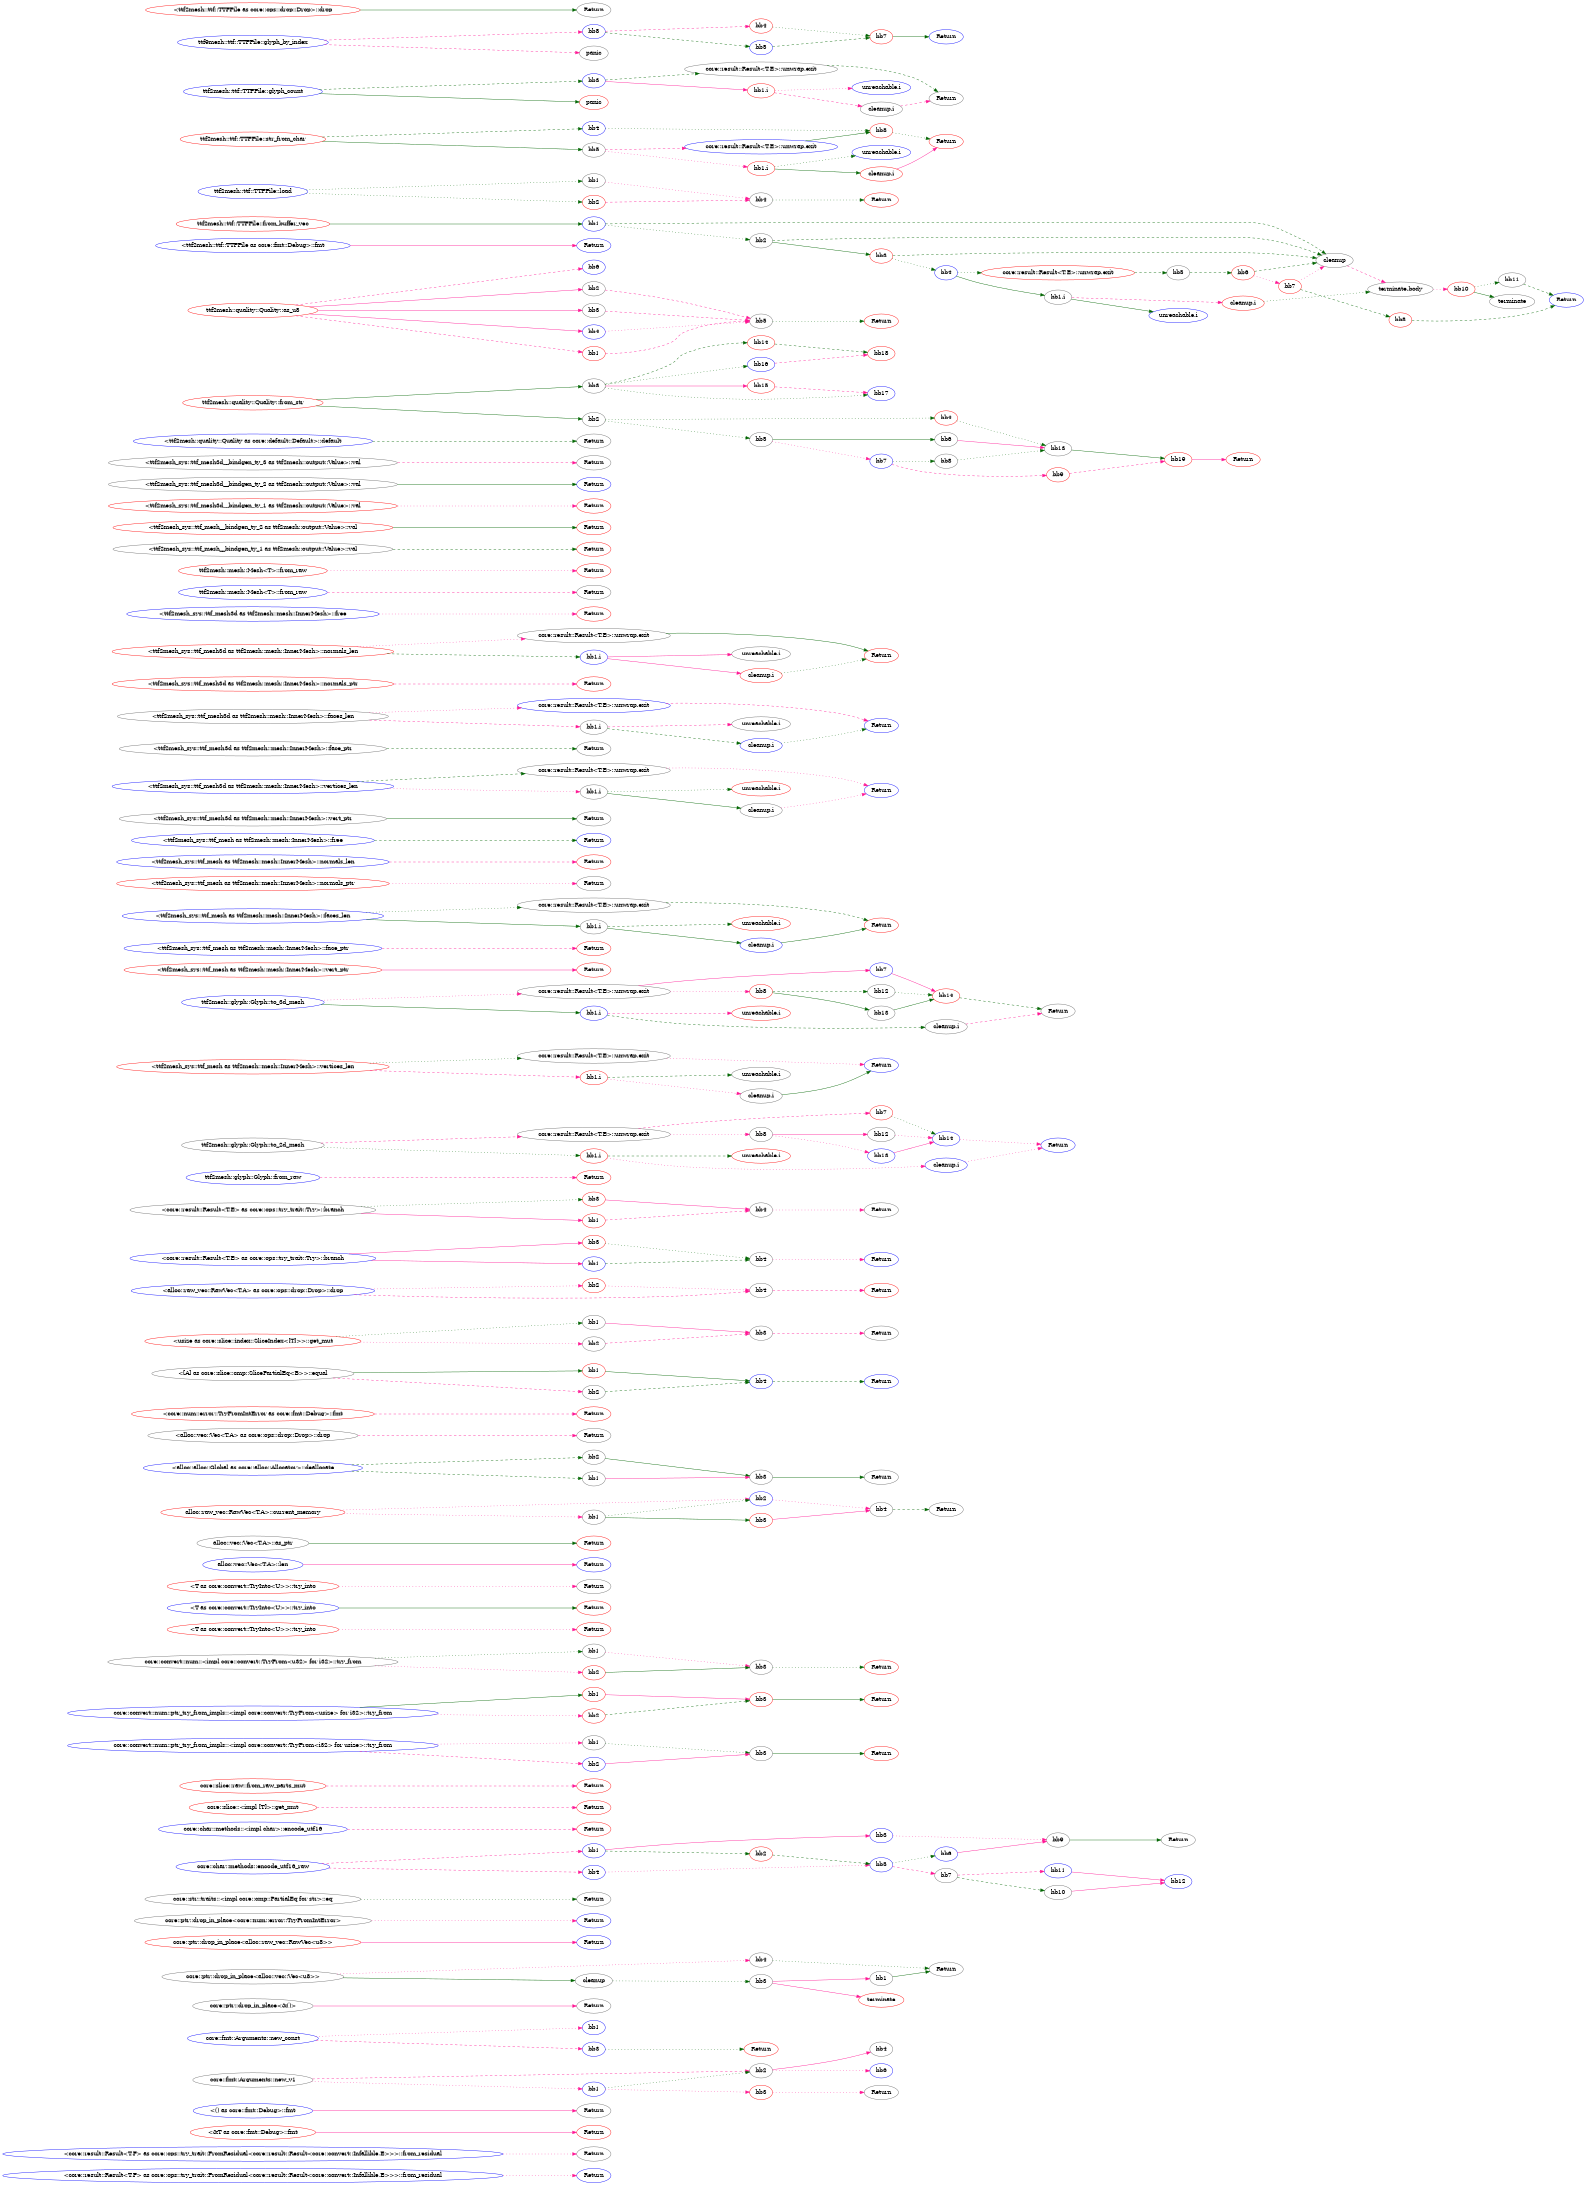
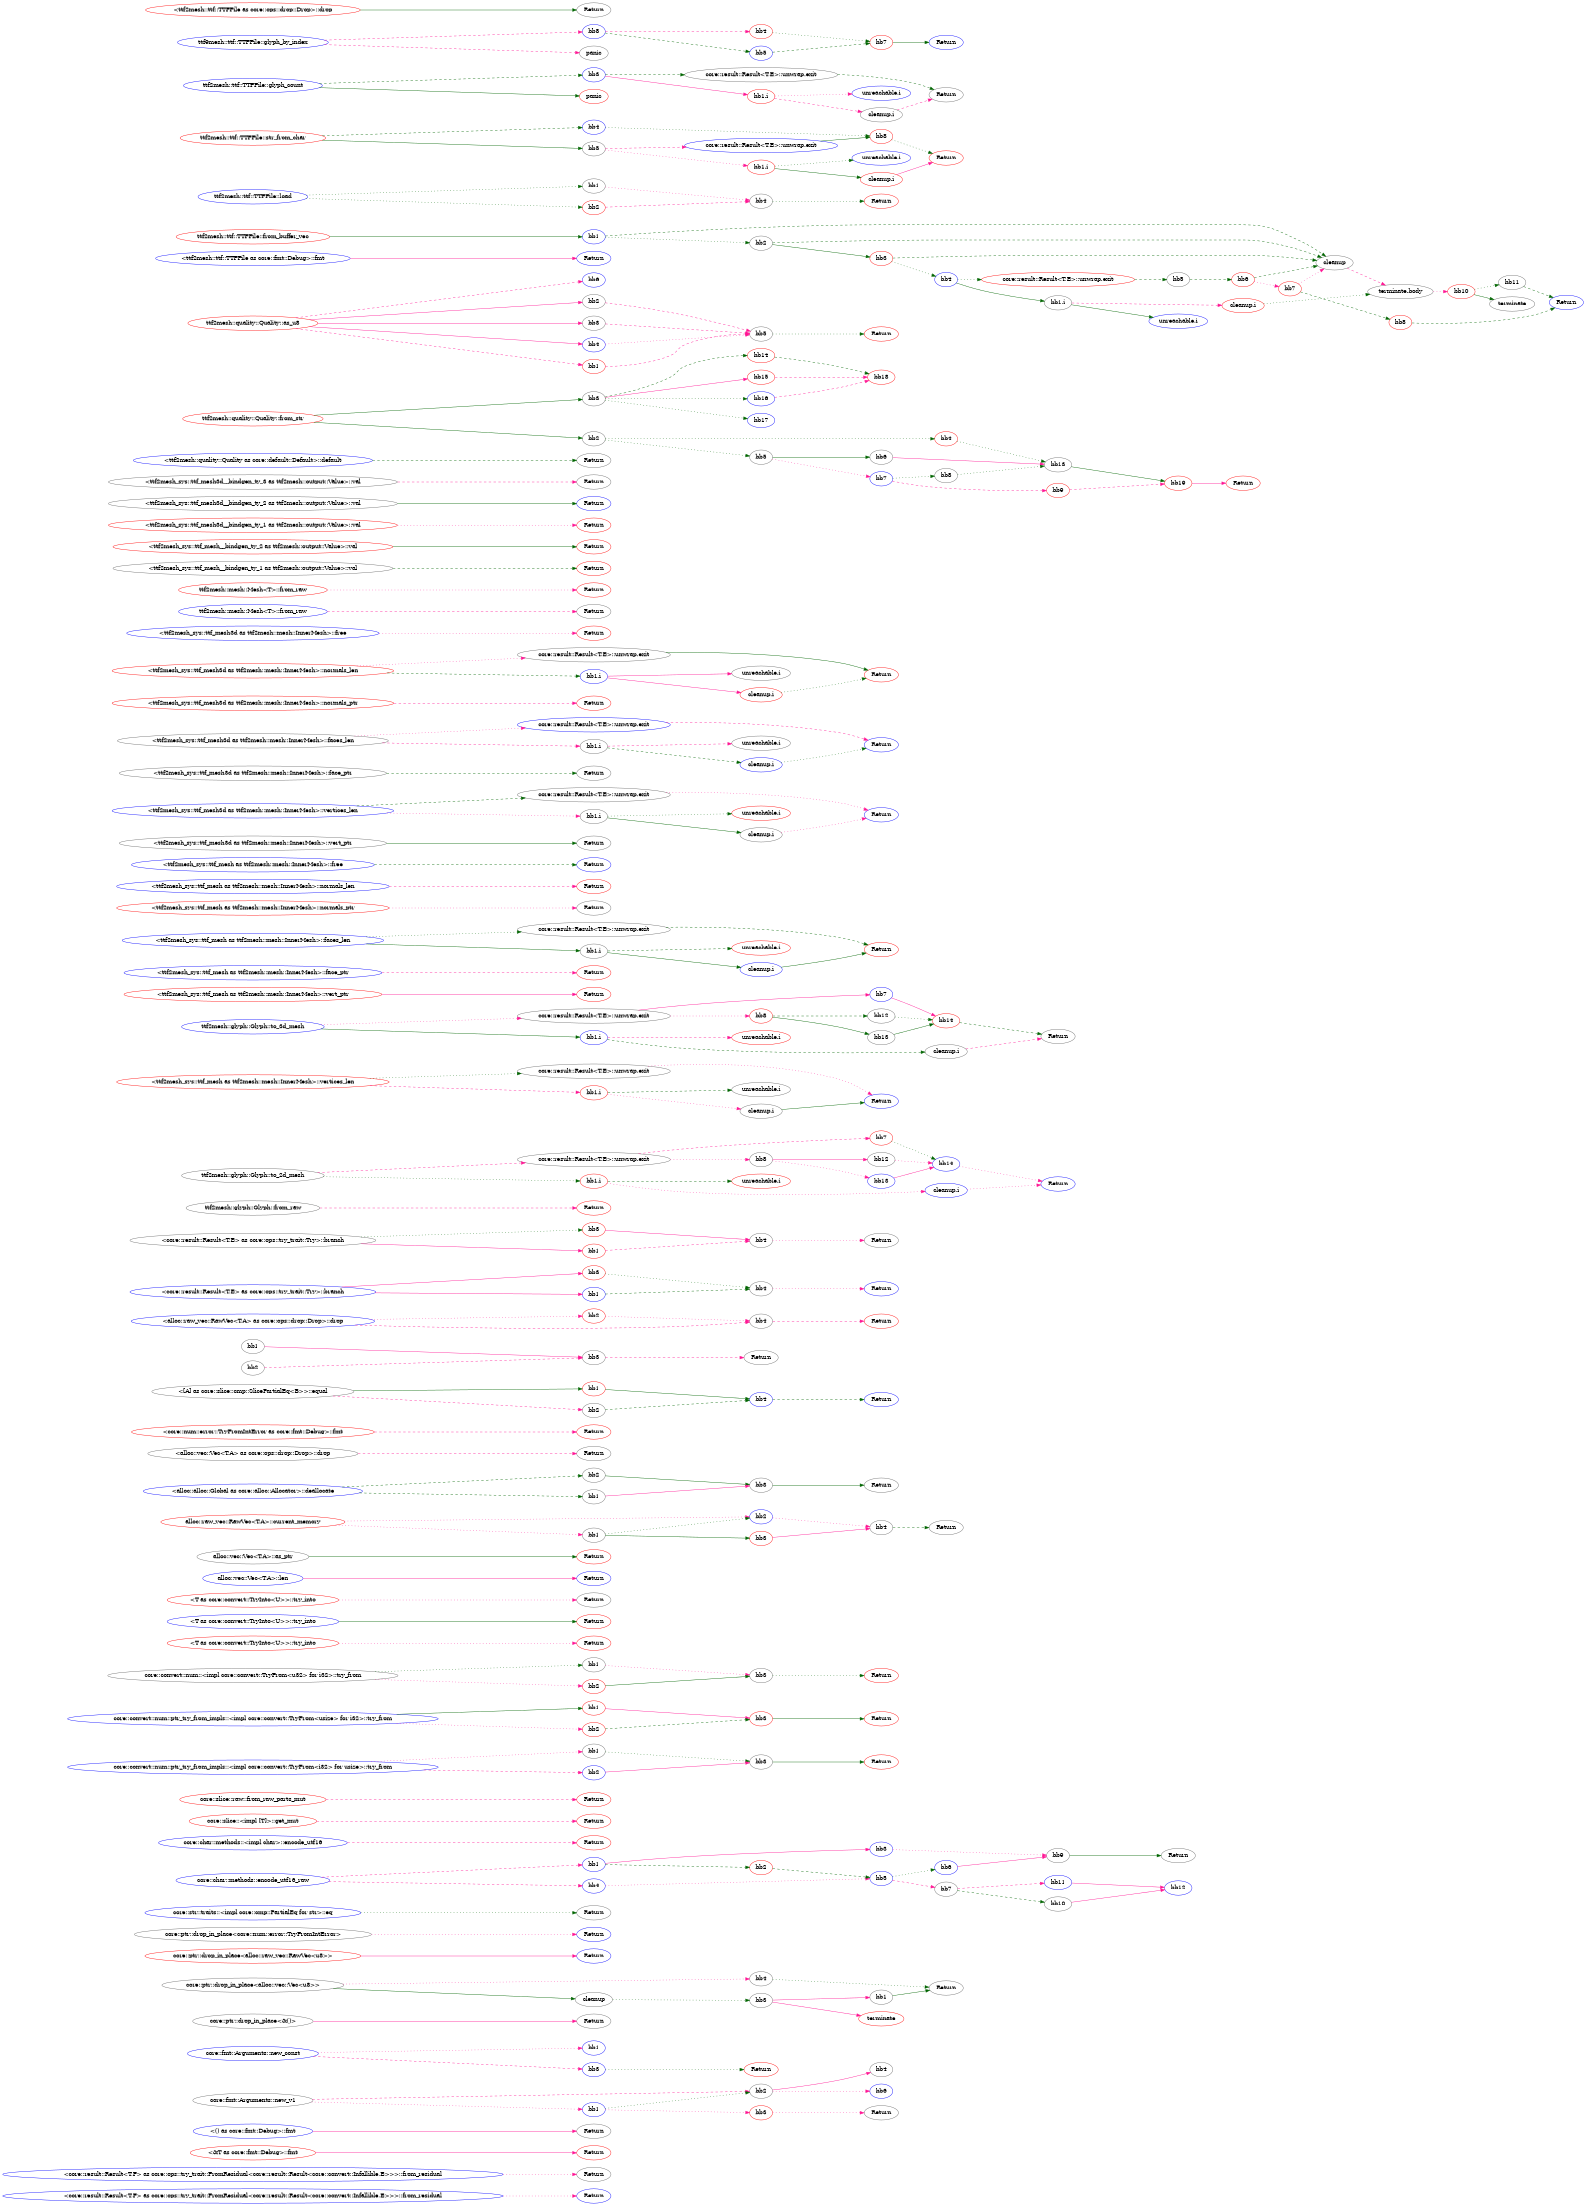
(819, 390) -> (819, 377)
(253, 1178) -> (253, 1208)
(253, 1341) -> none
(253, 1899) -> (253, 1913)
